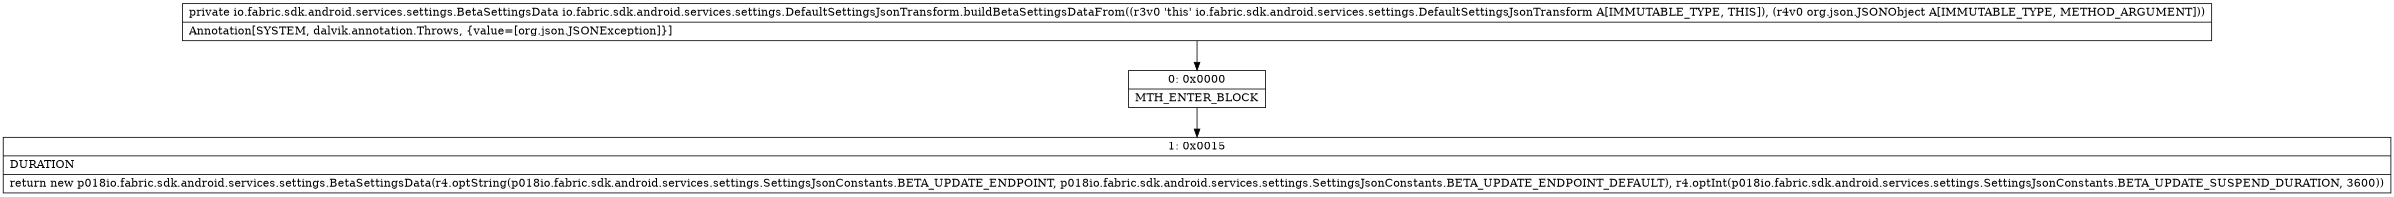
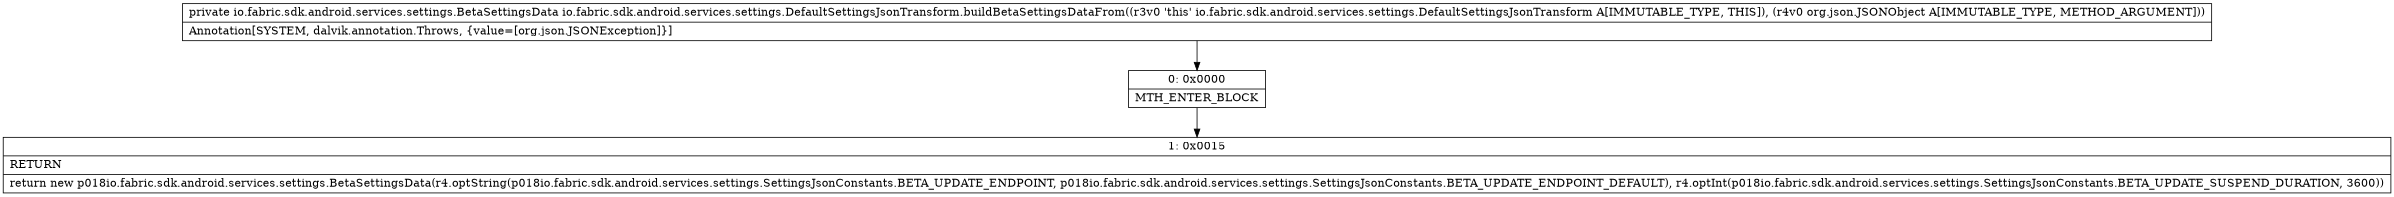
(42, 165) -> (36, 165)
